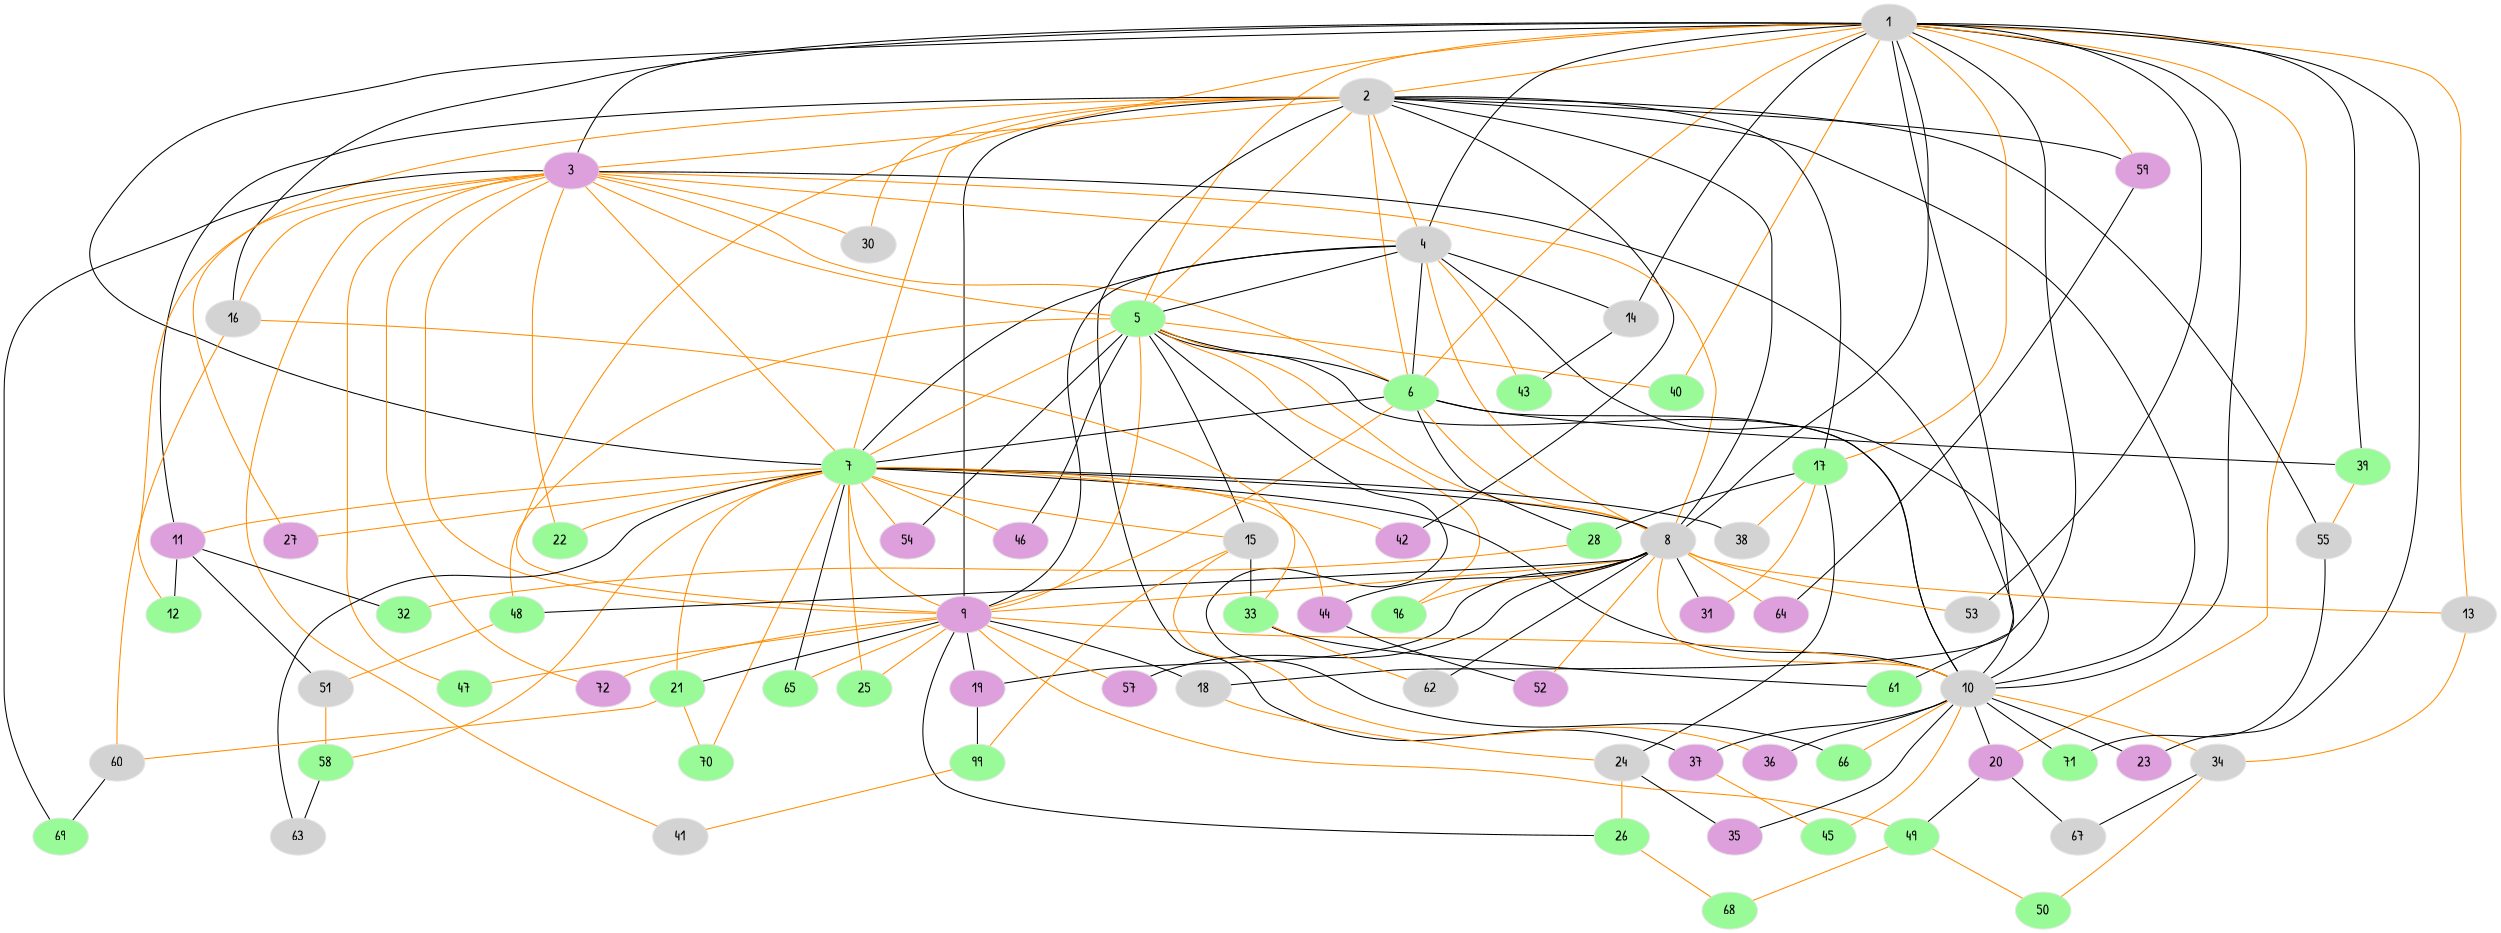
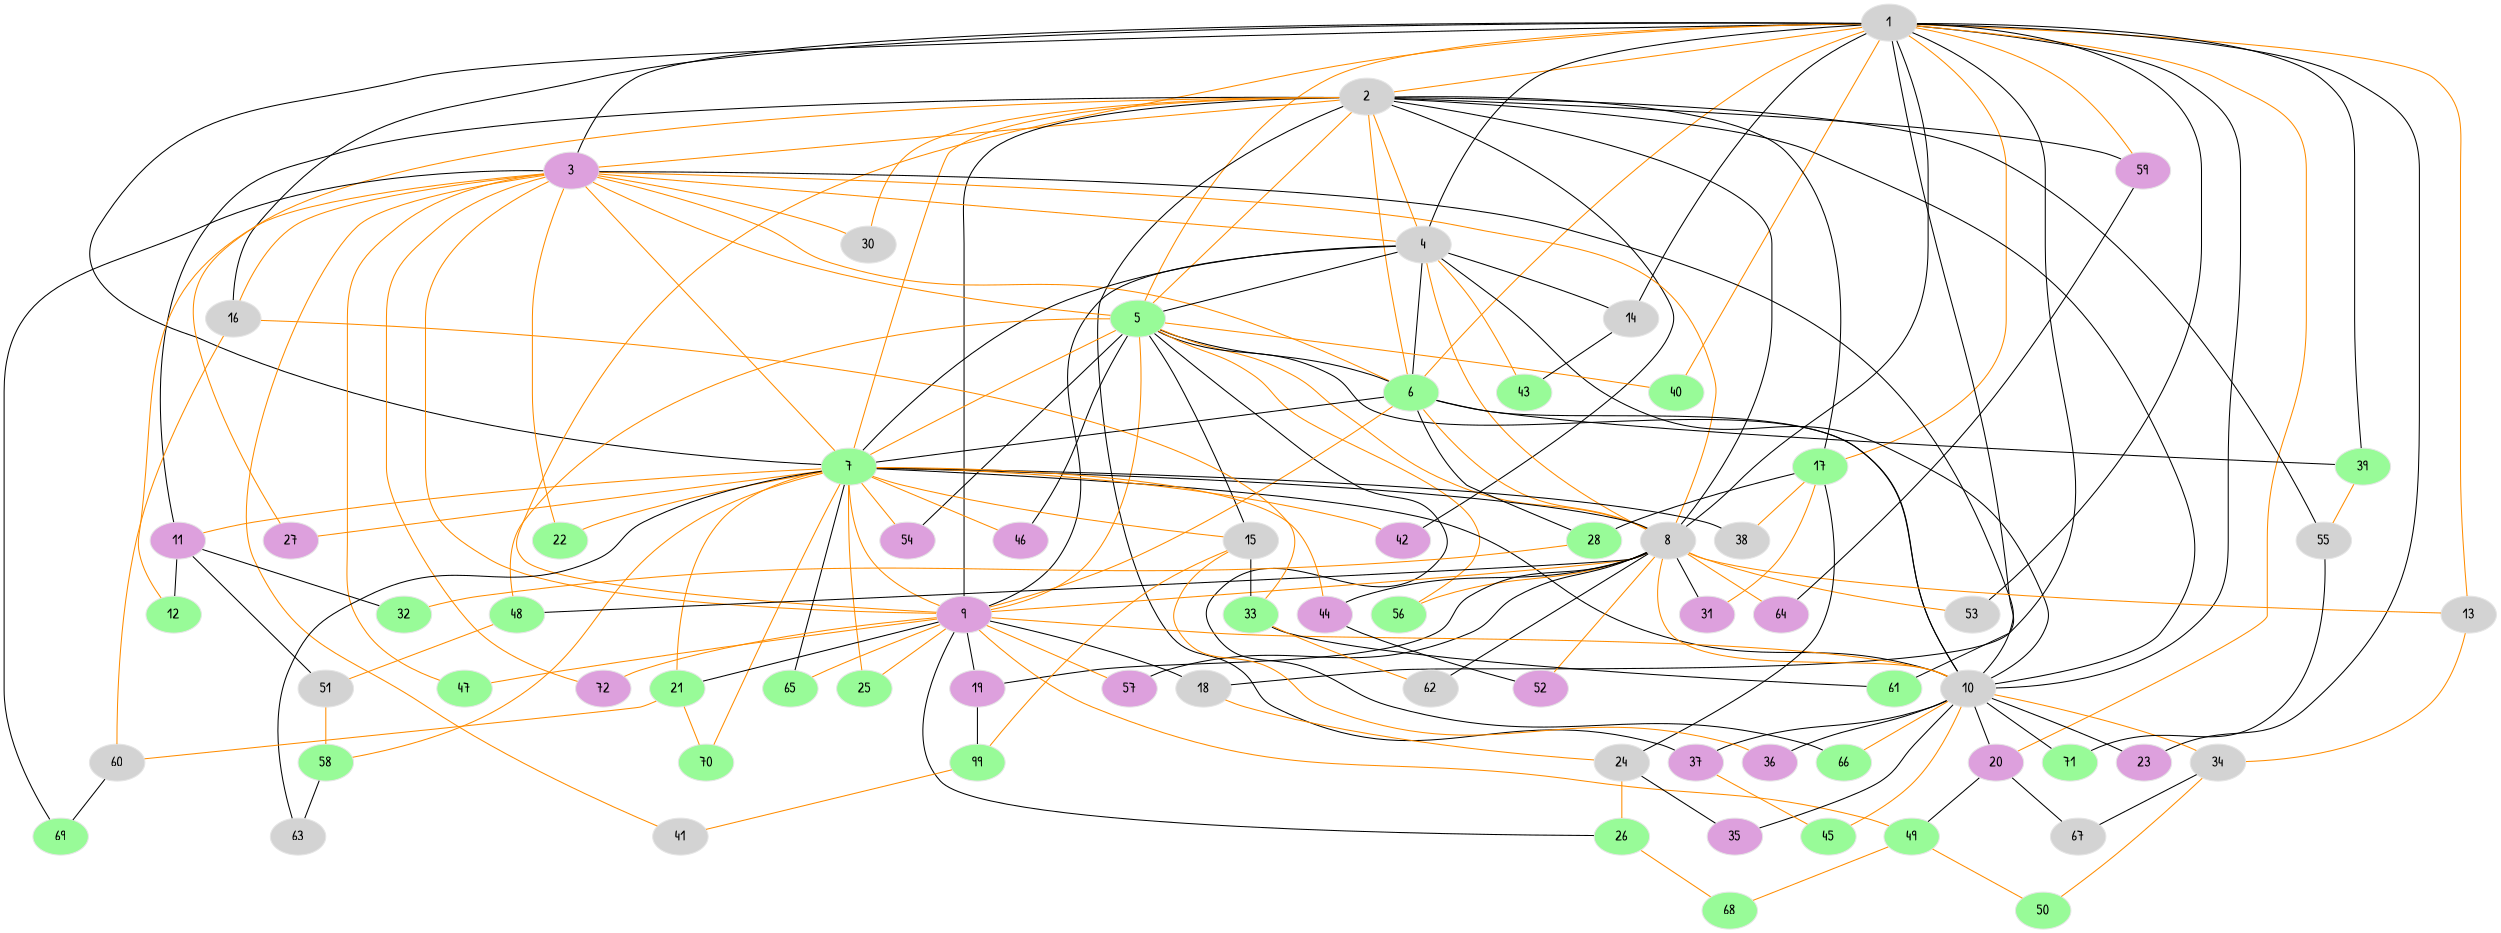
(1399, 615) -> (1399, 615)
